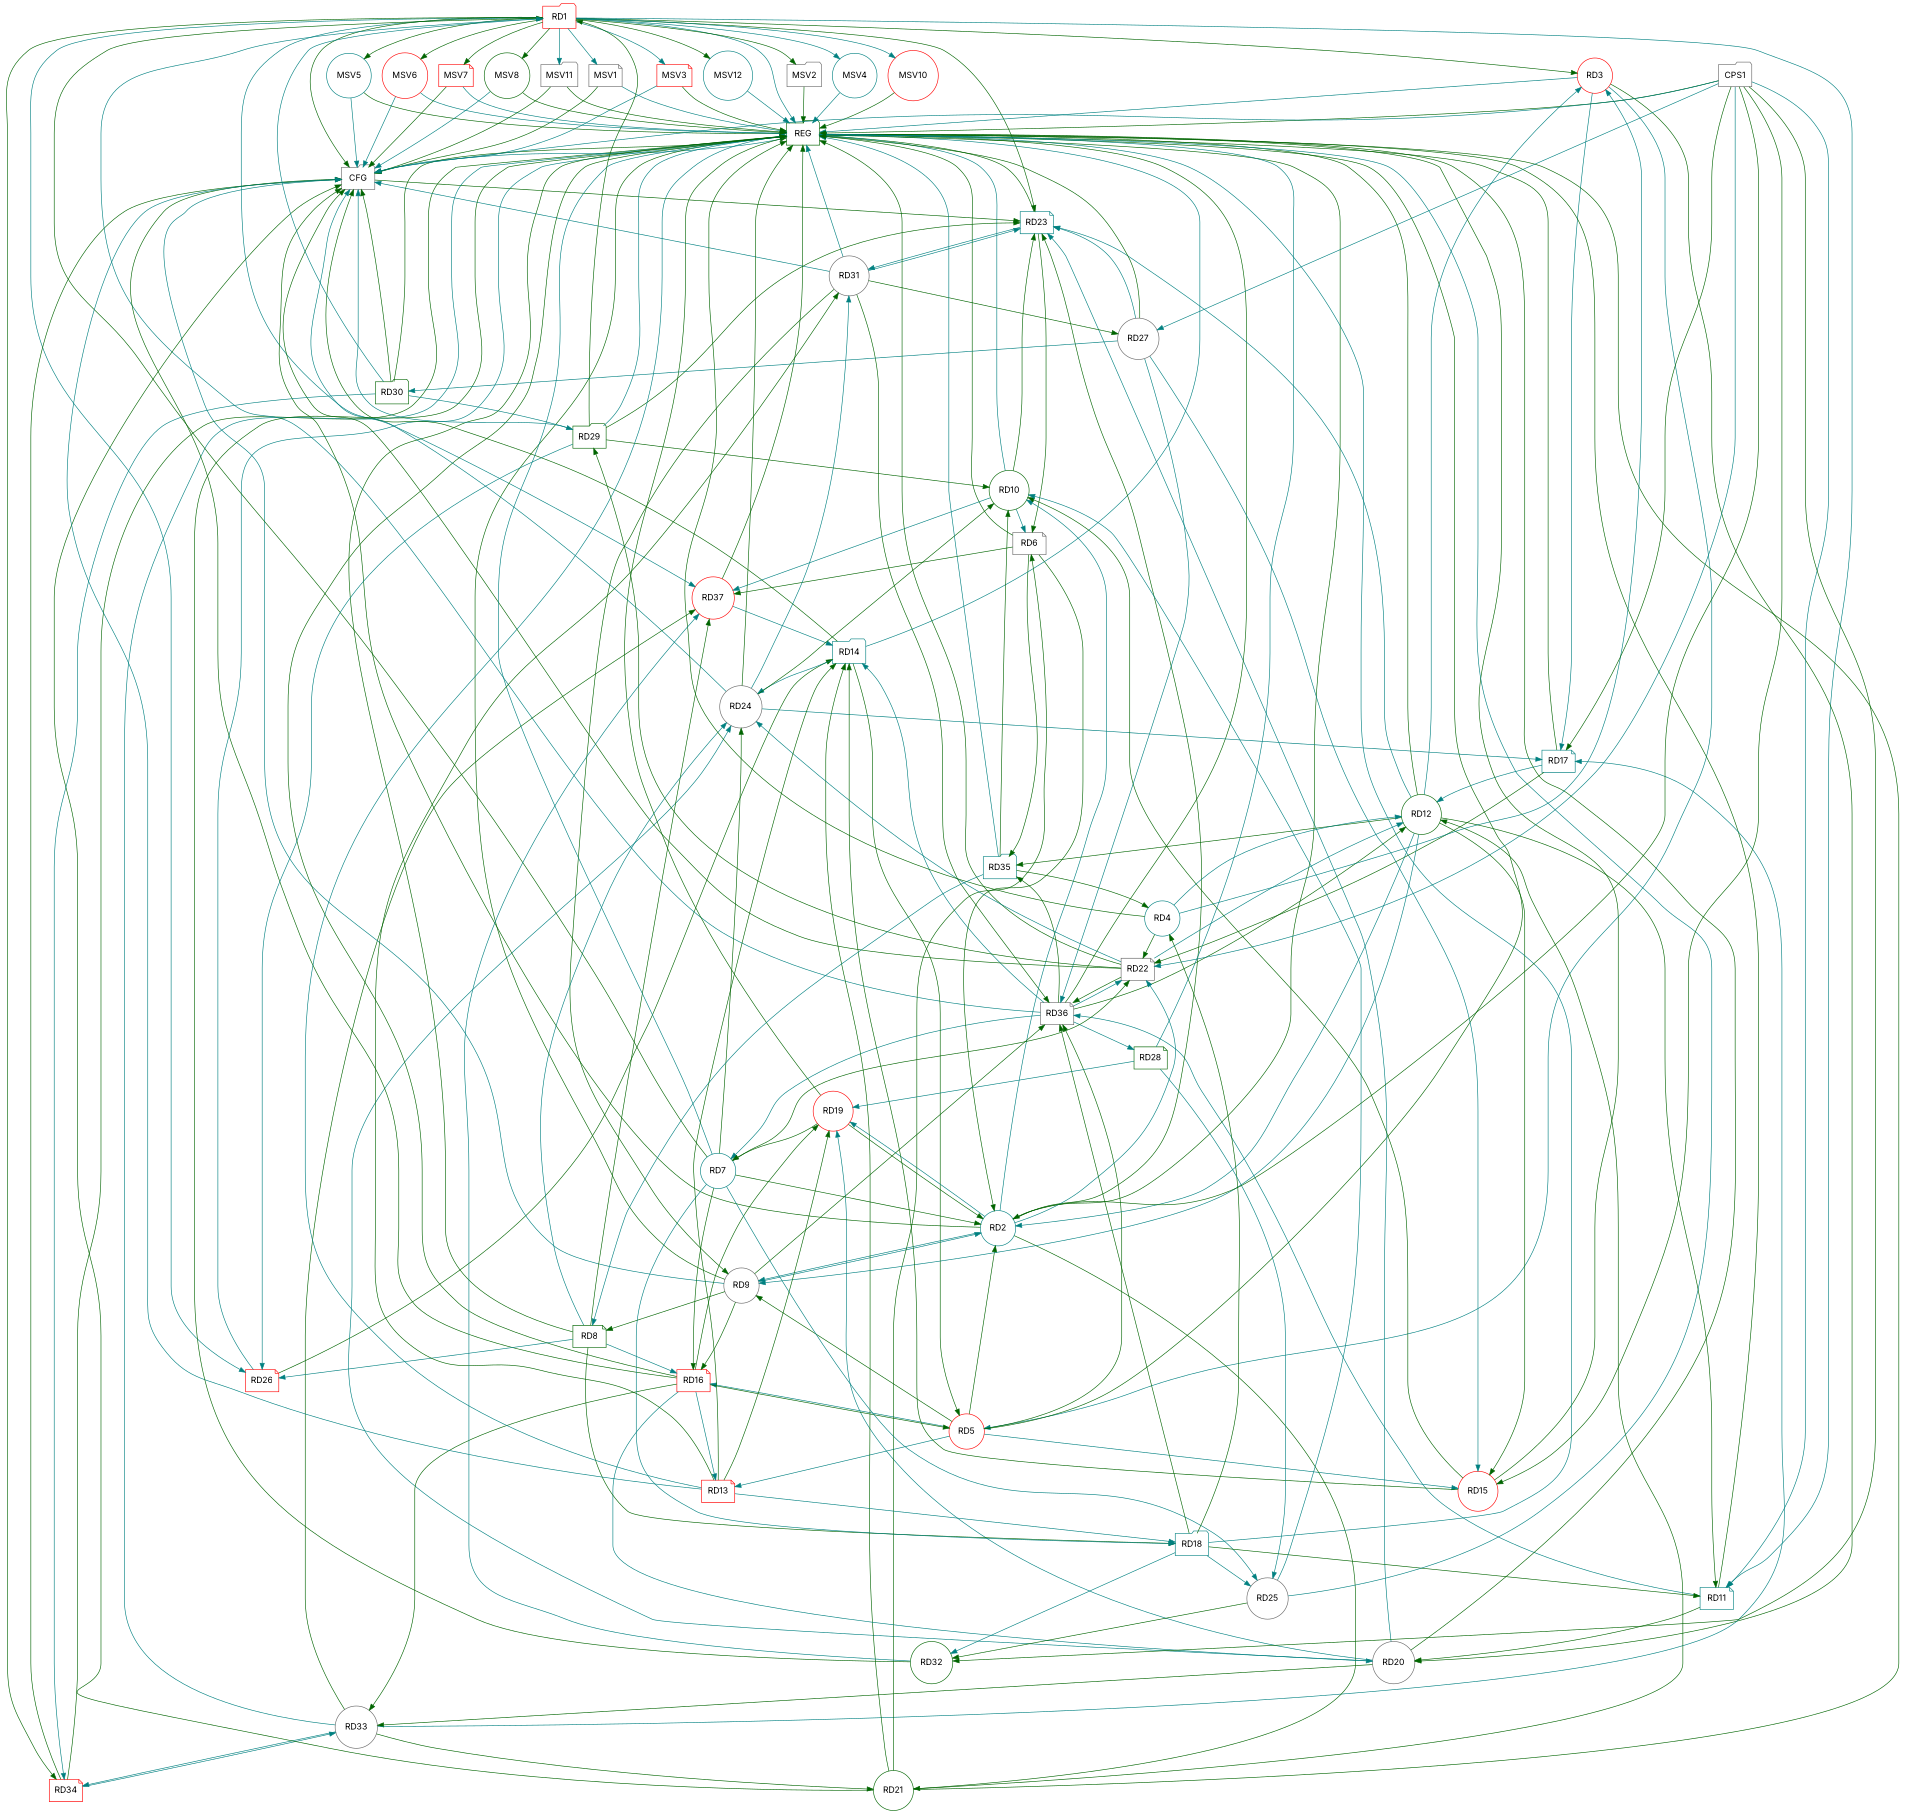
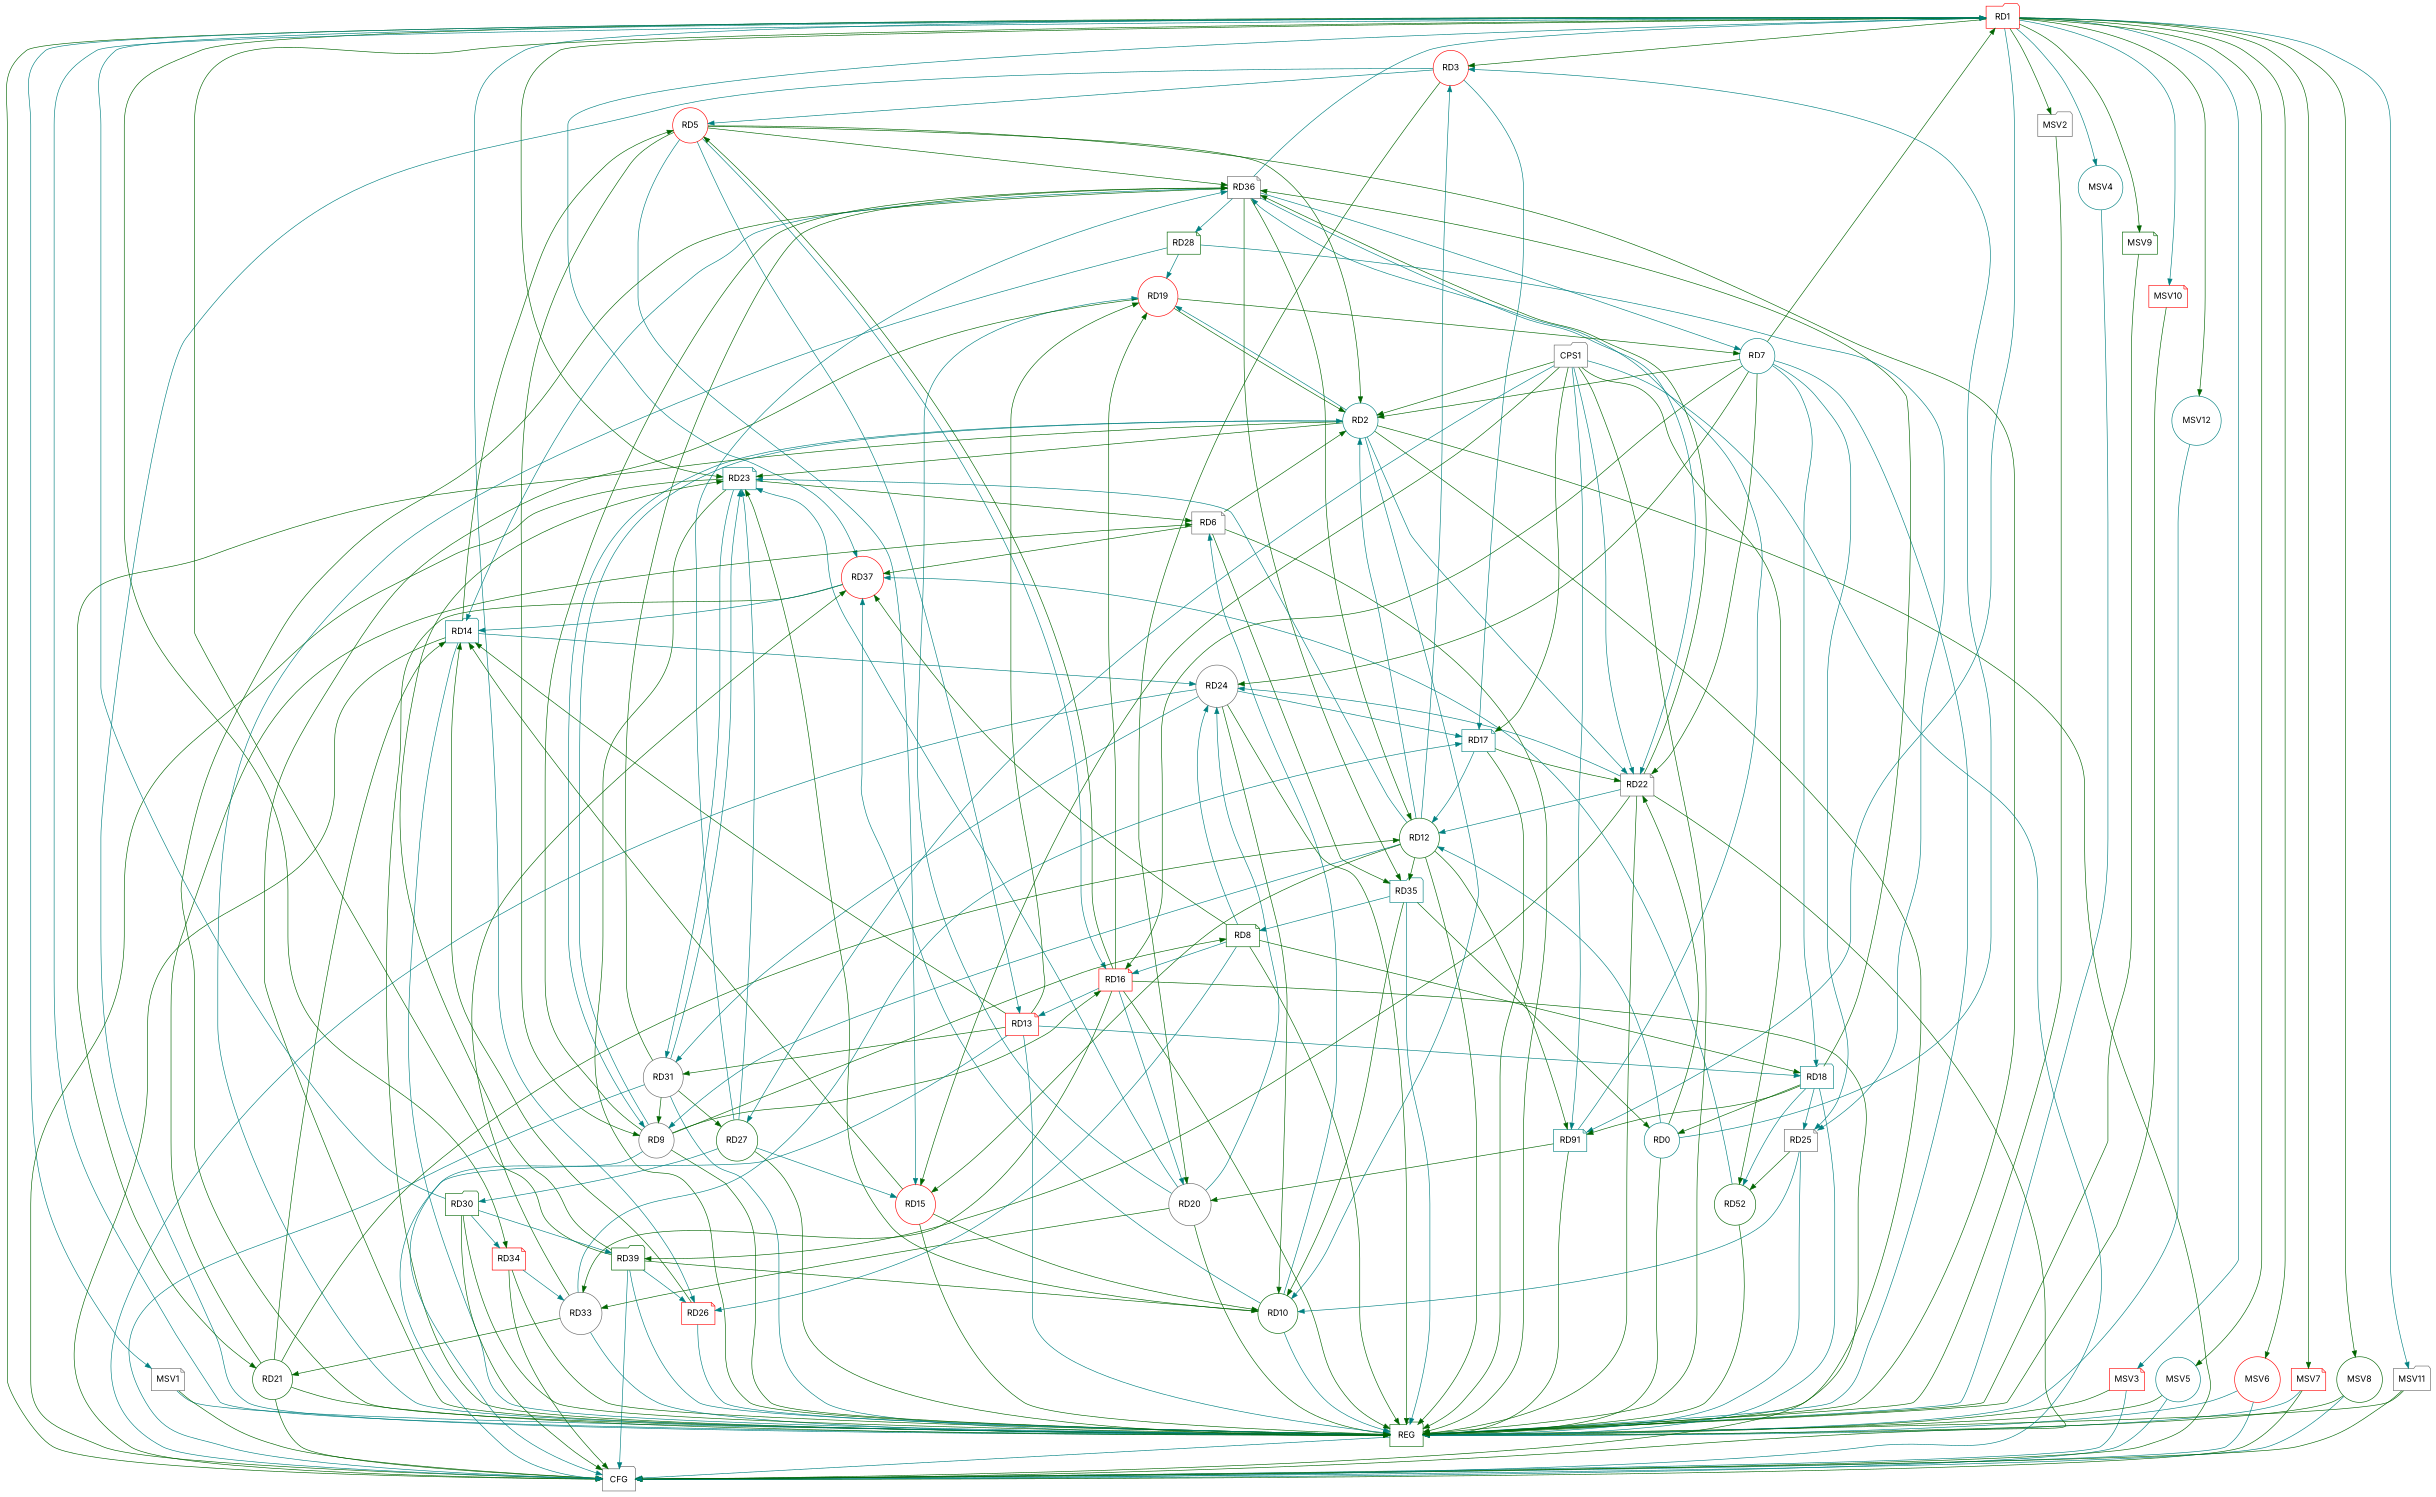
(913, 76) -> (2168, 296)
(694, 200) -> (111, 1009)
none -> (2140, 243)
(1138, 339) -> (737, 1140)
(590, 437) -> (628, 1259)
(1162, 919) -> (1662, 1140)
(1268, 1599) -> (1801, 1140)
(1717, 1599) -> (1570, 1140)
(932, 1663) -> (1735, 1205)
(212, 1758) -> none
